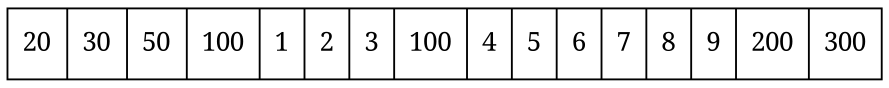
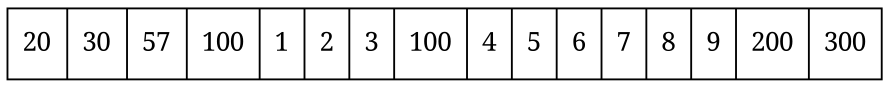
(157, 43) -> (157, 43)
